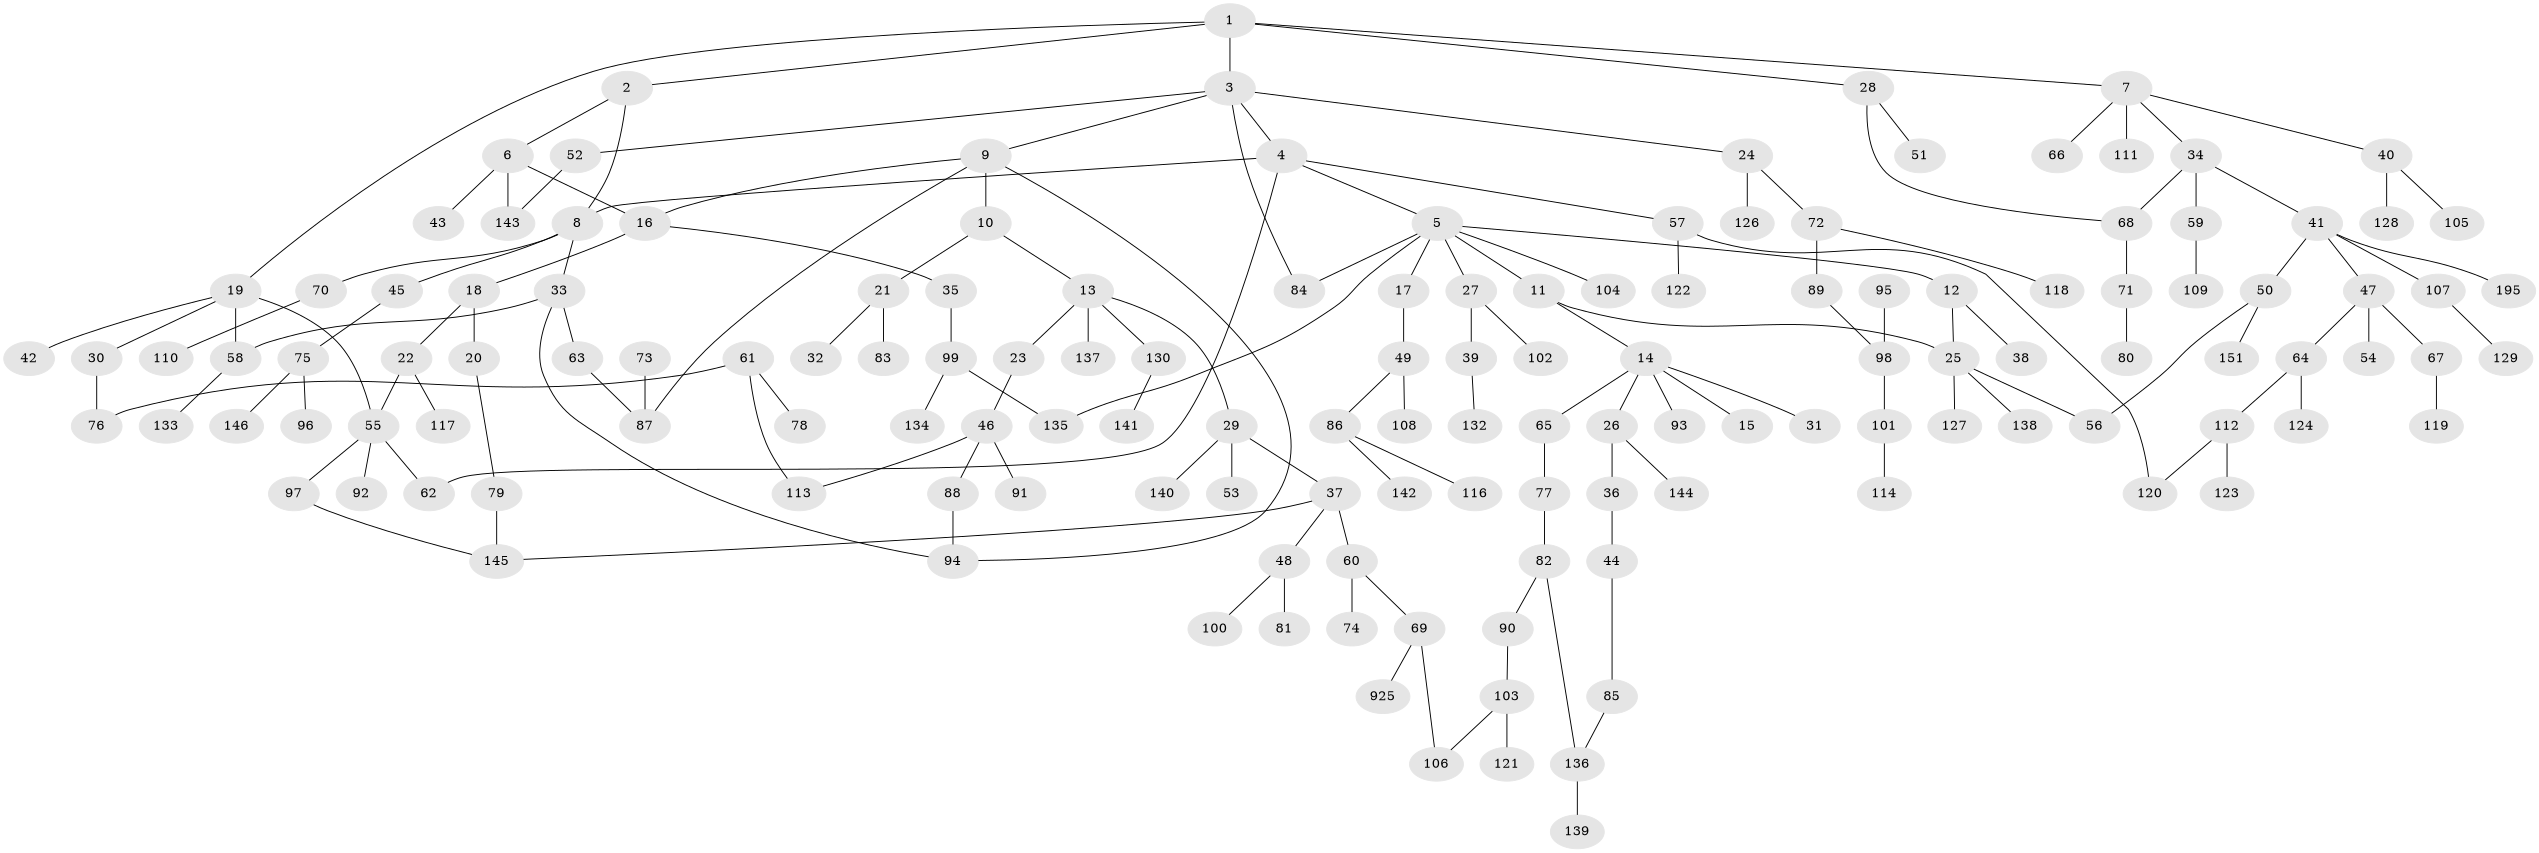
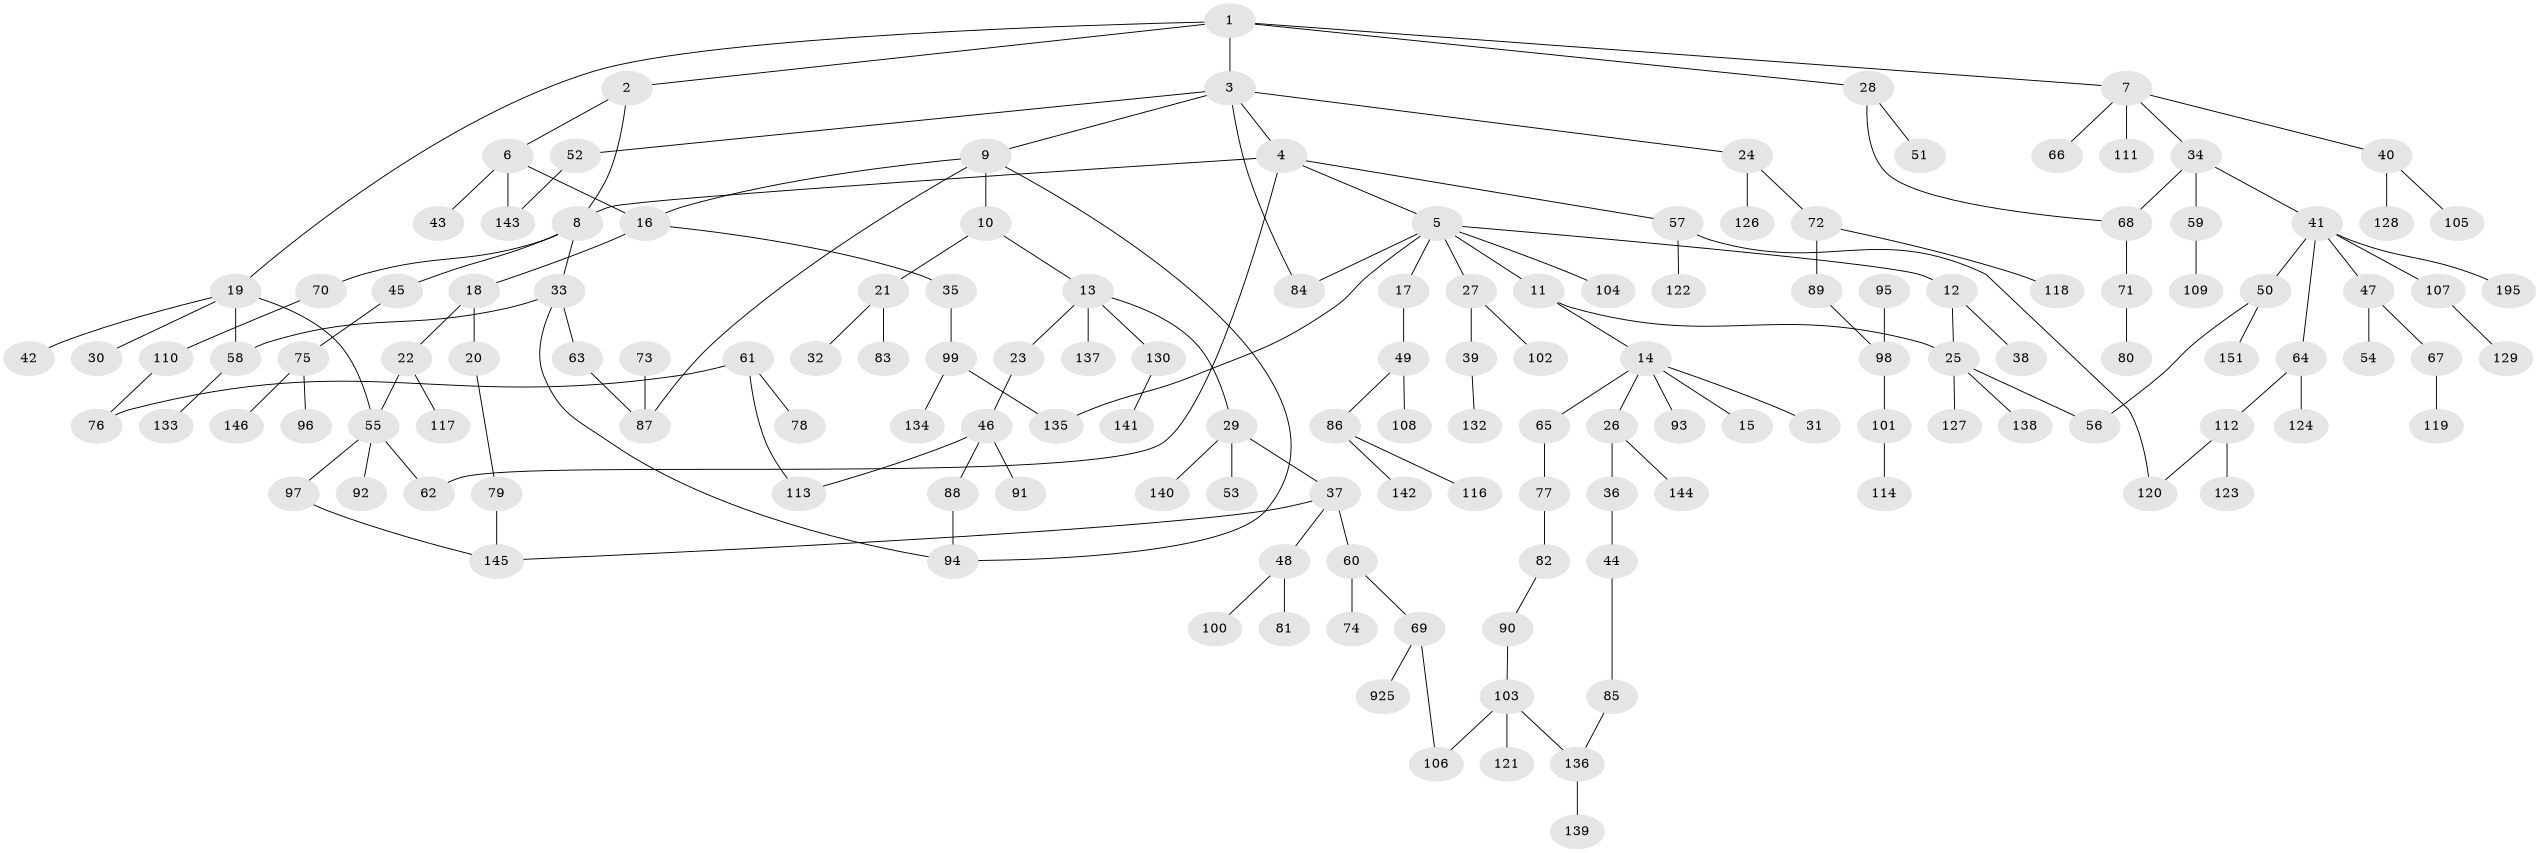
(2335, 325) -> (2309, 291)
(97, 393) -> (131, 393)
(1561, 663) -> (1542, 731)
